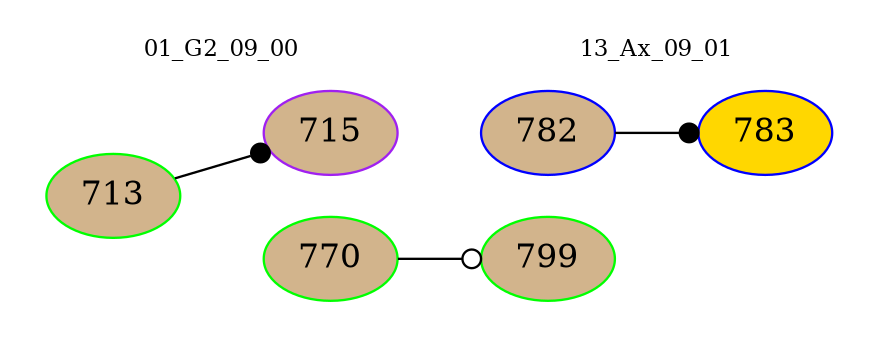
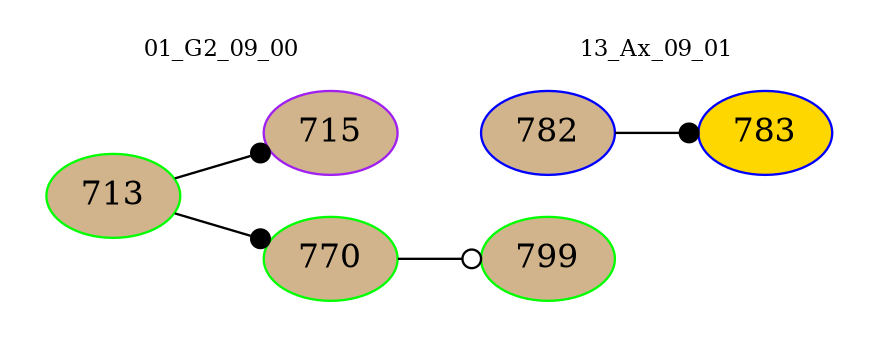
none -> (213, 225)
